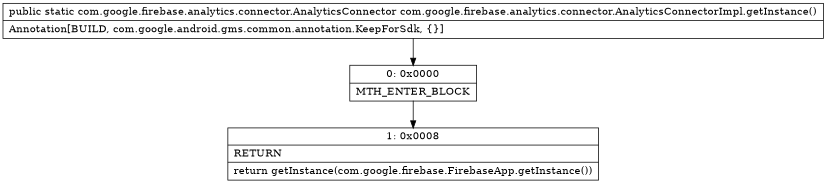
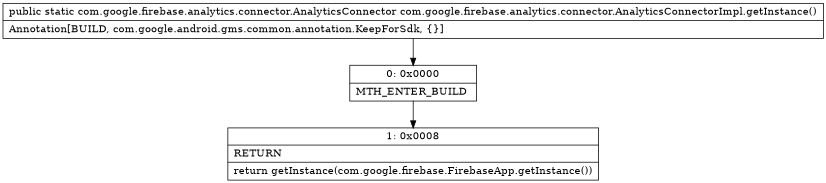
(413, 92) -> (412, 92)
